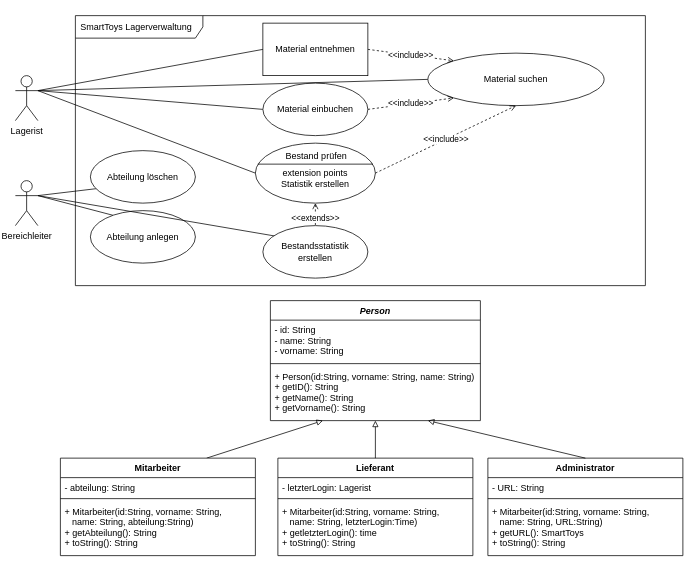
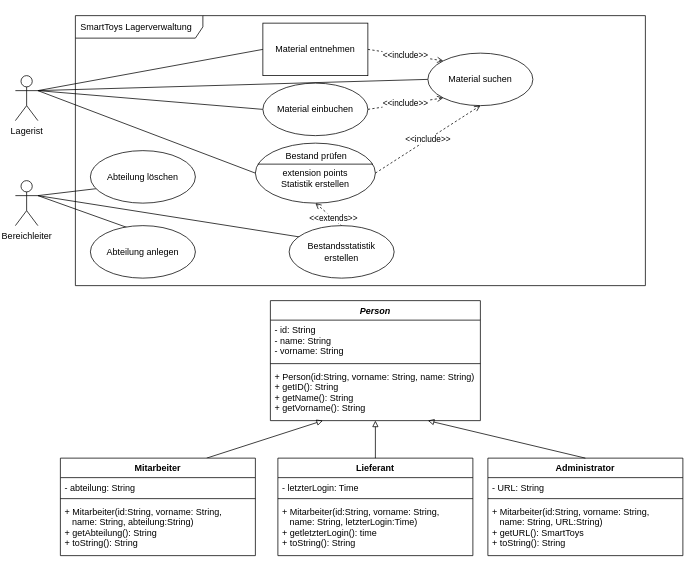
(516, 79) -> (480, 79)
(143, 237) -> (143, 252)
(315, 252) -> (342, 252)
(335, 488) -> (325, 488)
